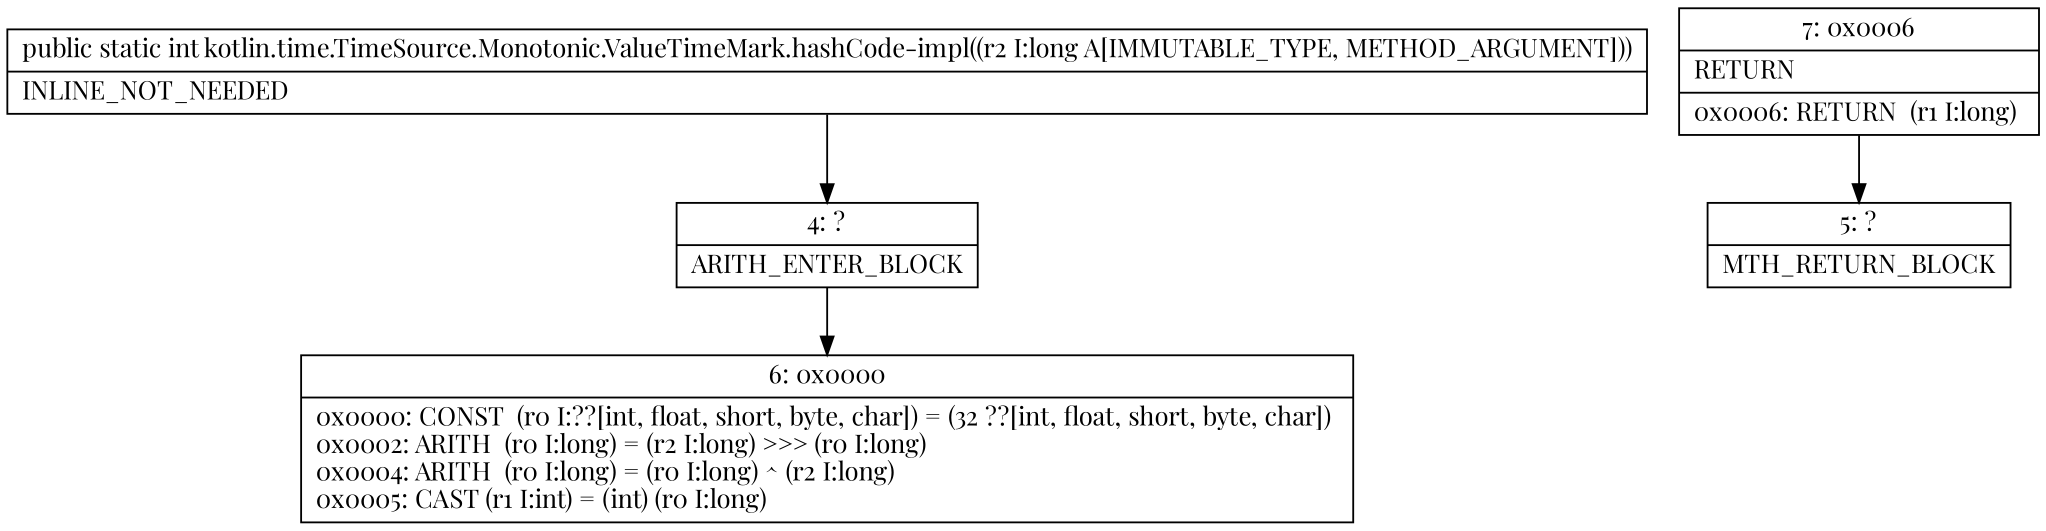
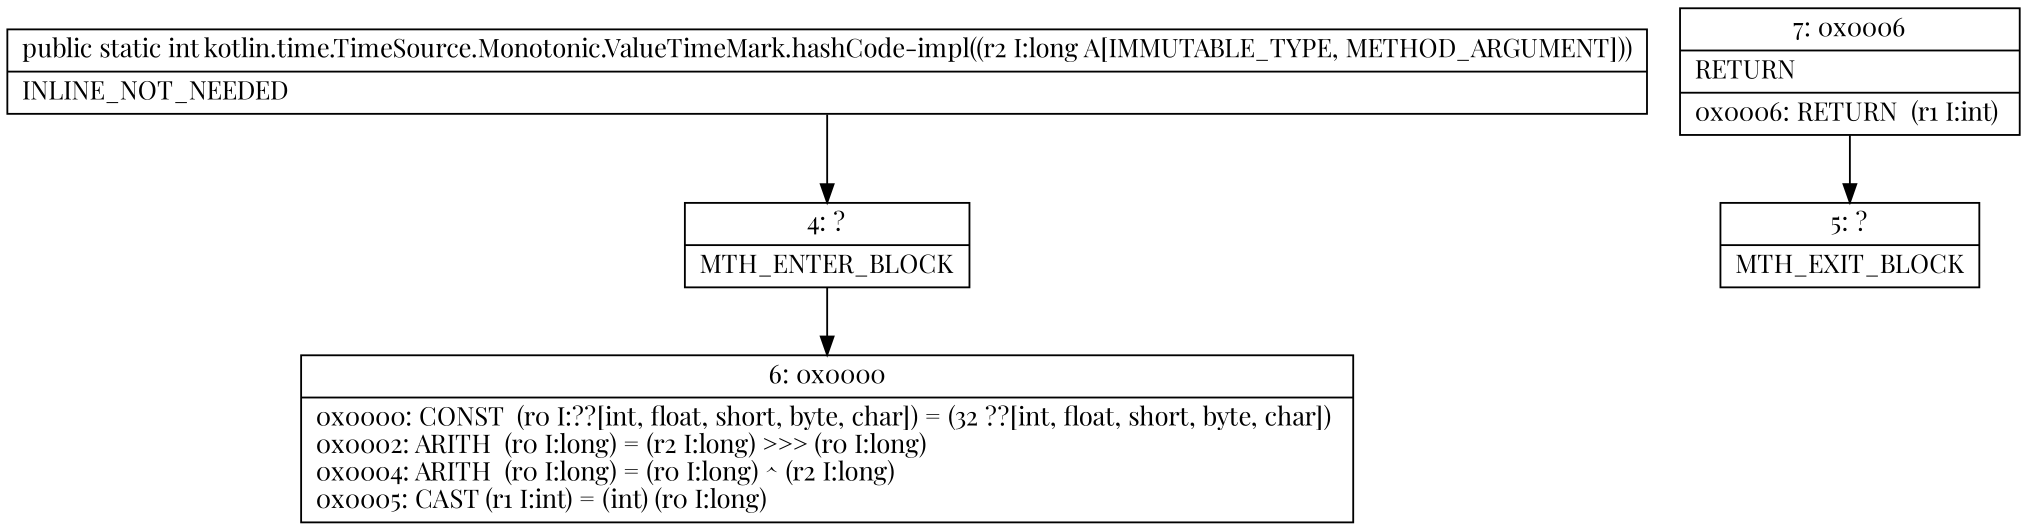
(1859, 113) -> (1850, 113)
(827, 265) -> (827, 265)
(1859, 265) -> (1850, 265)
